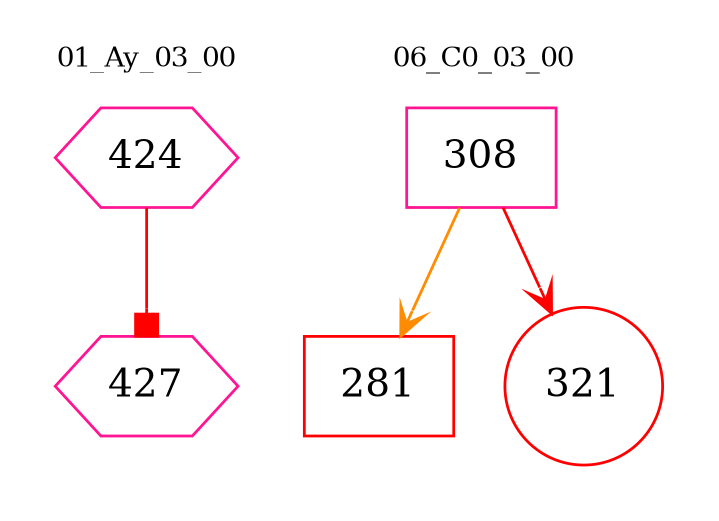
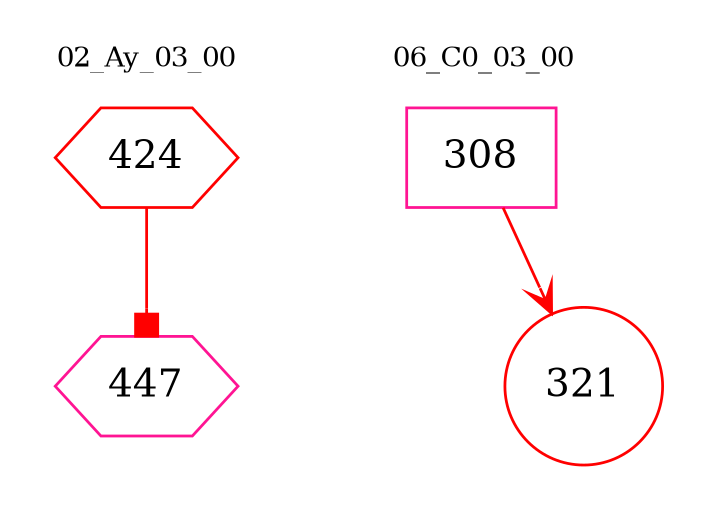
(147, 59) -> (147, 59)
(147, 158) -> (147, 158)
(147, 386) -> (147, 386)
(379, 386) -> none
